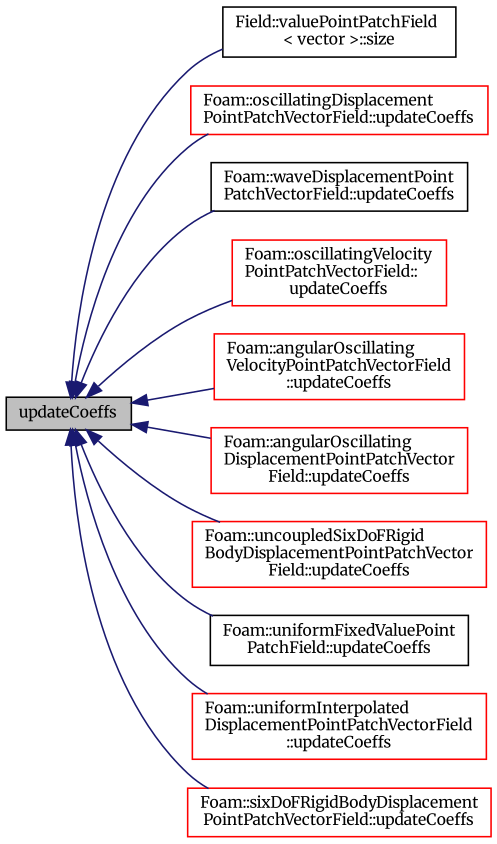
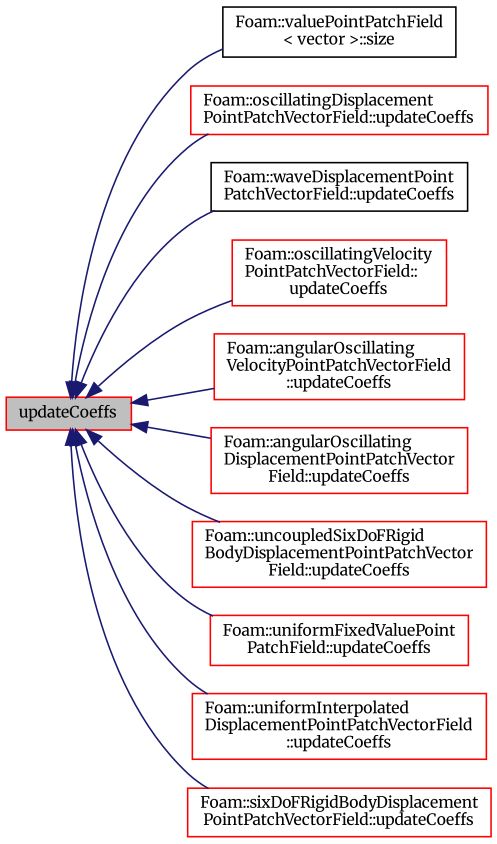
(339, 32) -> (339, 32)
(69, 414) -> (69, 414)
(339, 640) -> (339, 640)
